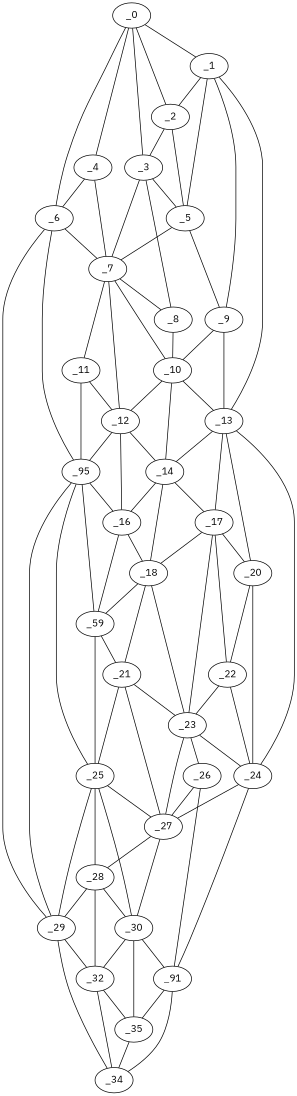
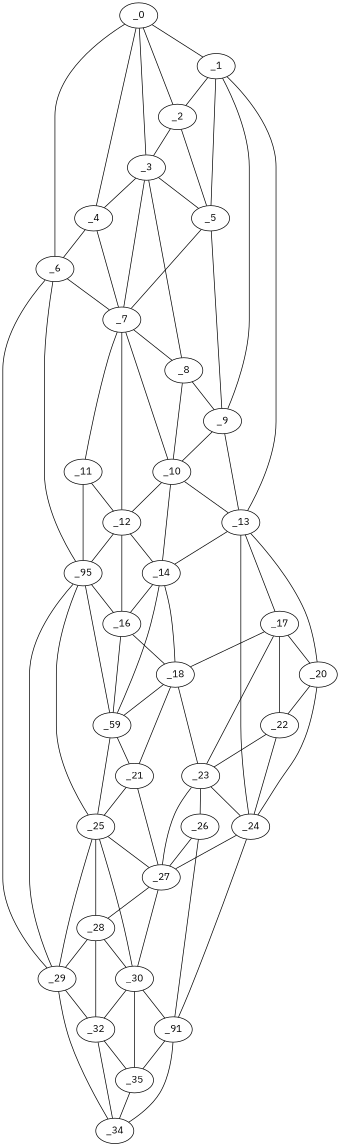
none -> (120, 193)
none -> (203, 396)
(189, 497) -> (142, 651)
(155, 700) -> none
